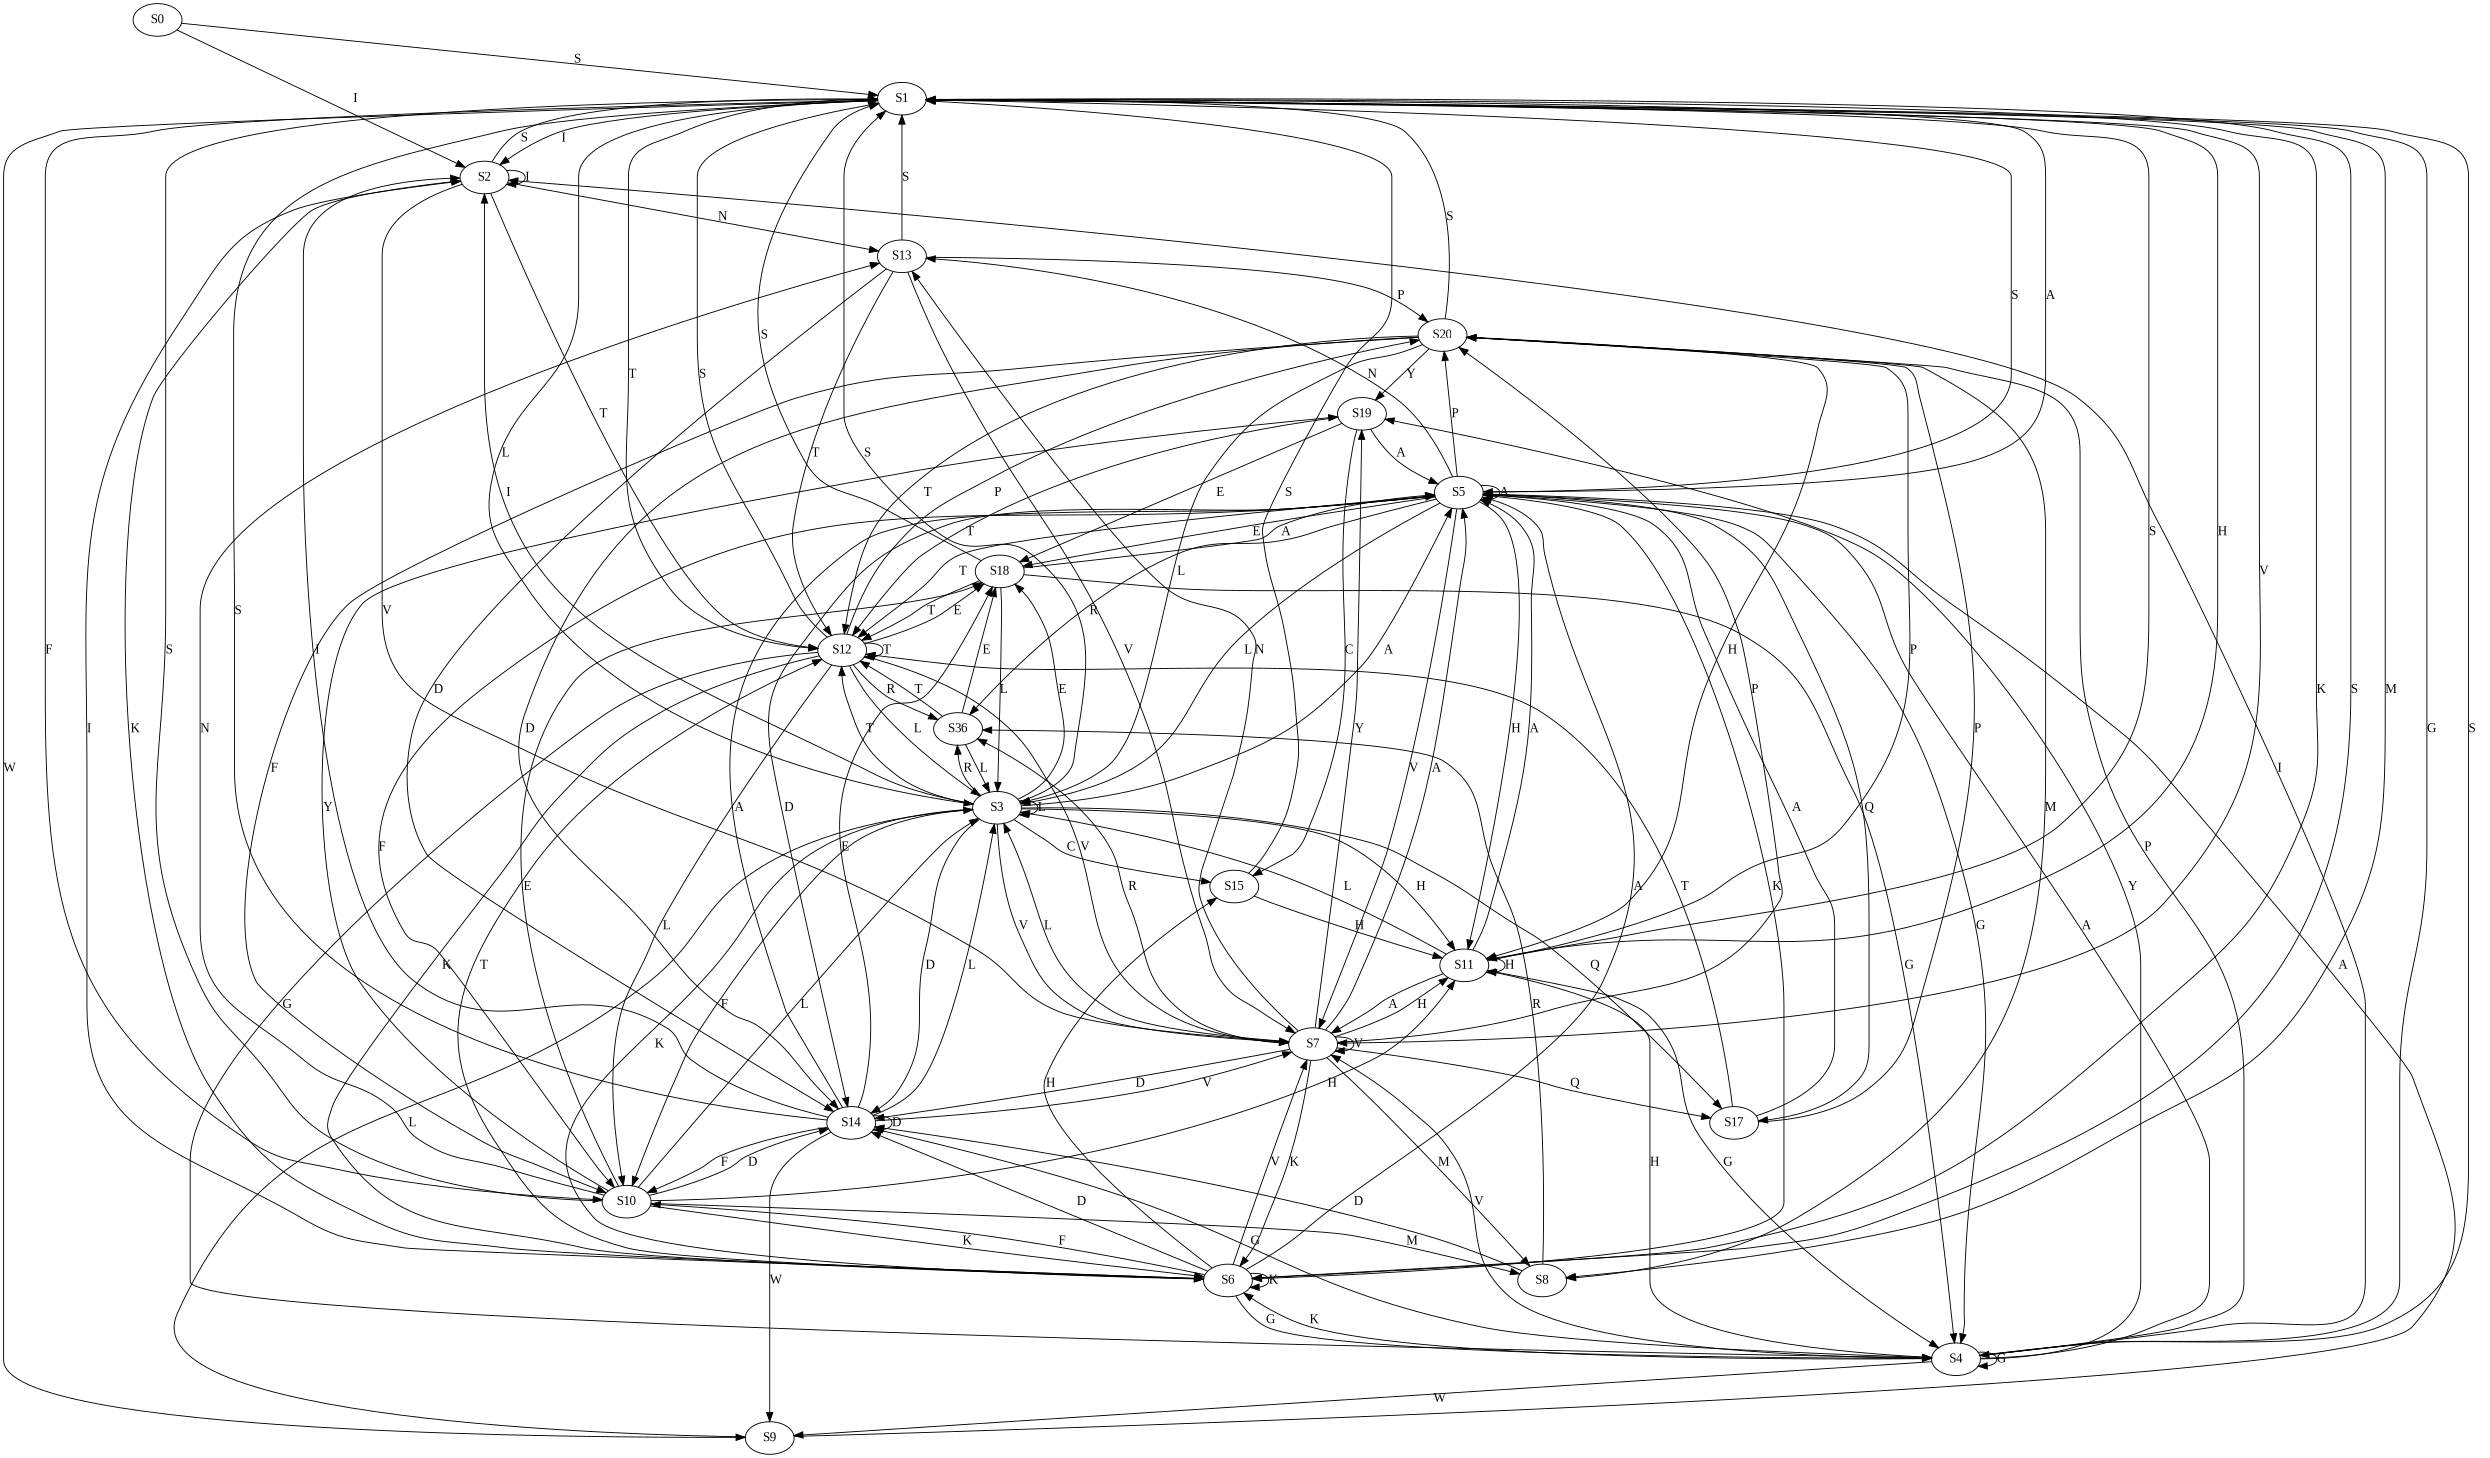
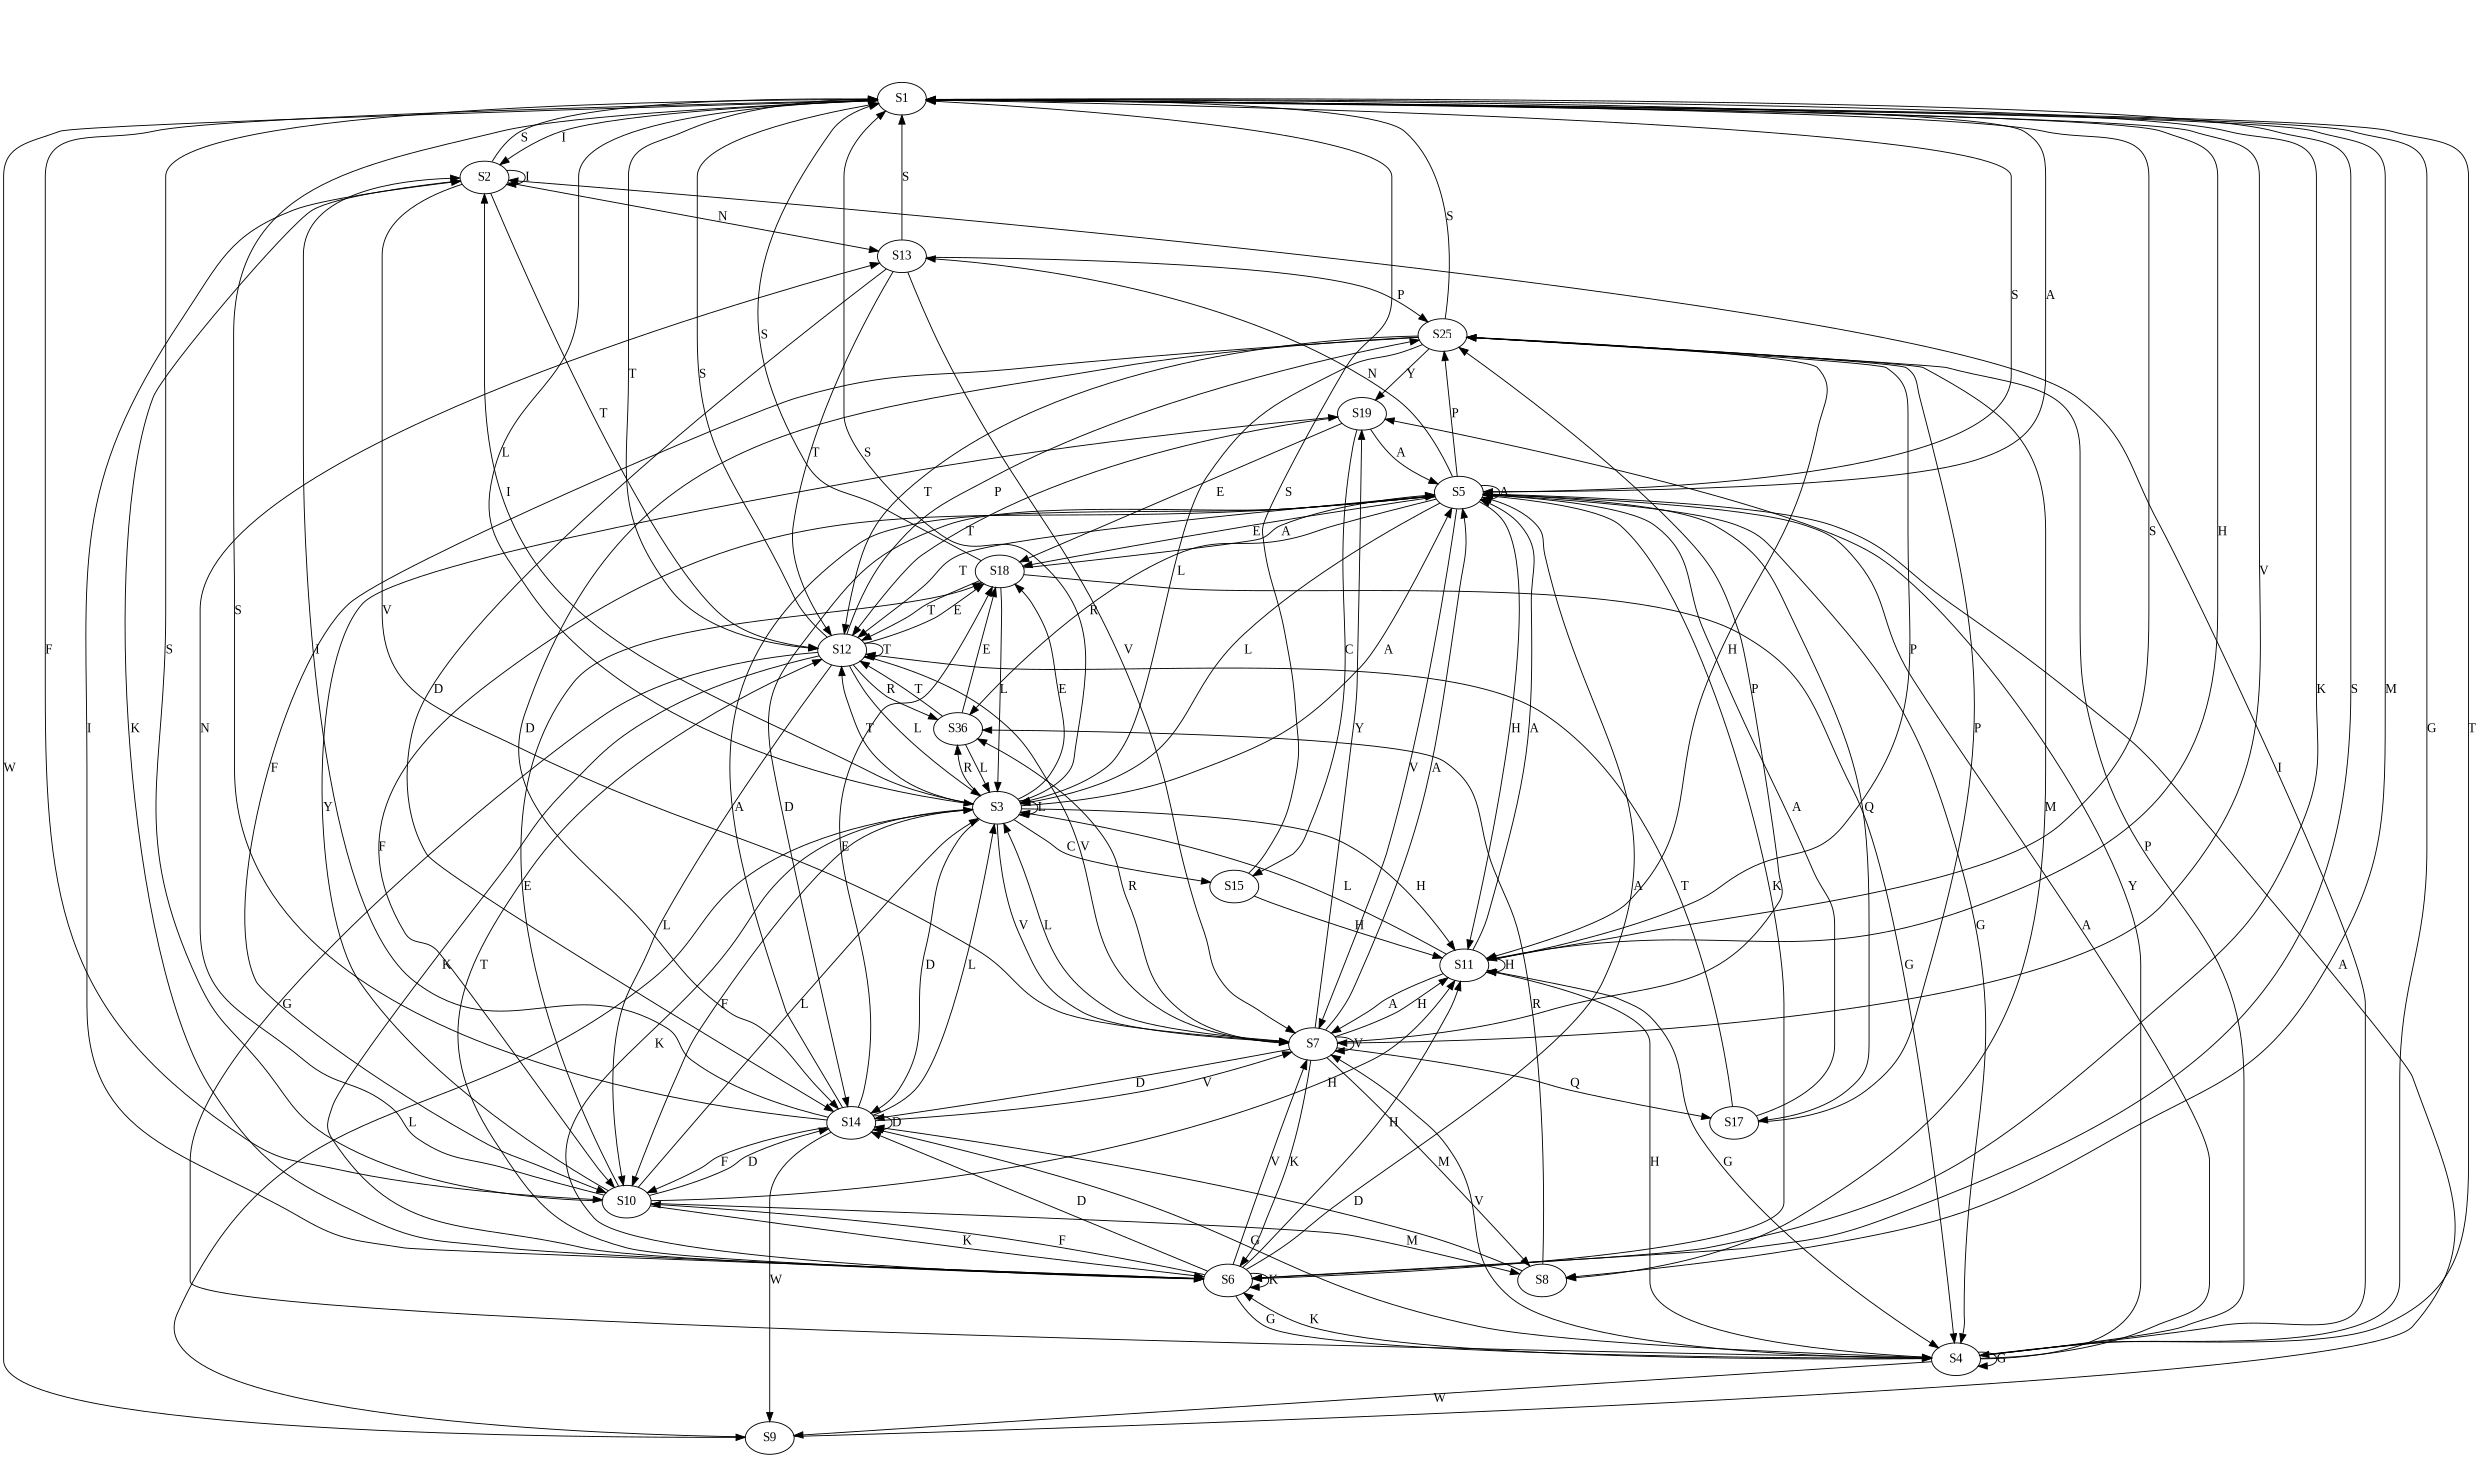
(158, 20) -> none
(1443, 335) -> (1443, 335)
(1232, 614) -> none
(2472, 729) -> (2472, 729)
(1426, 869) -> none
(1046, 1087) -> (1365, 1139)
